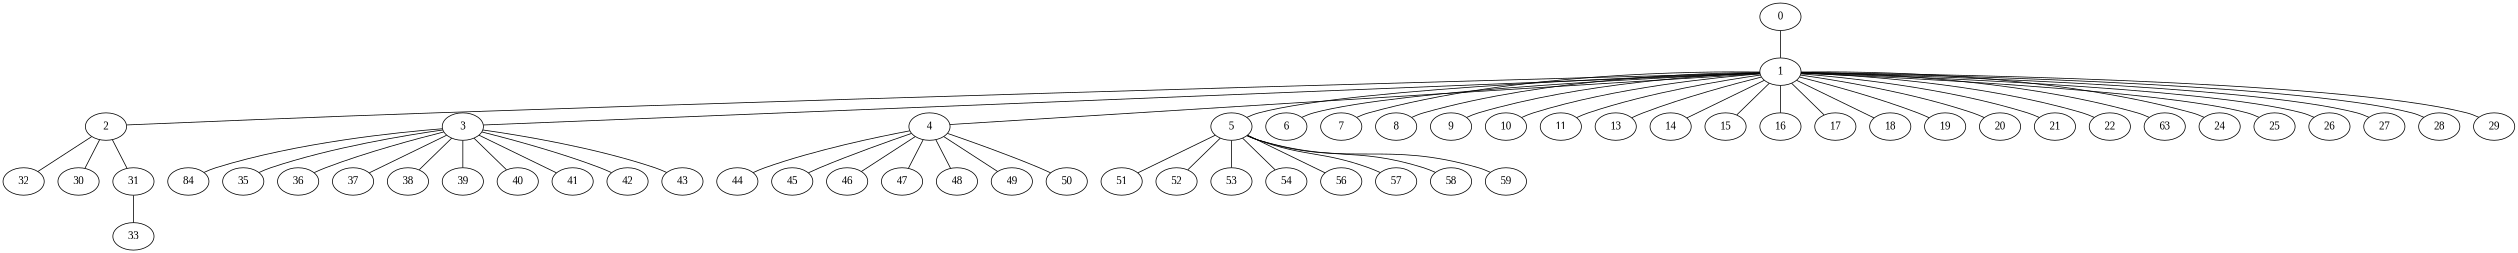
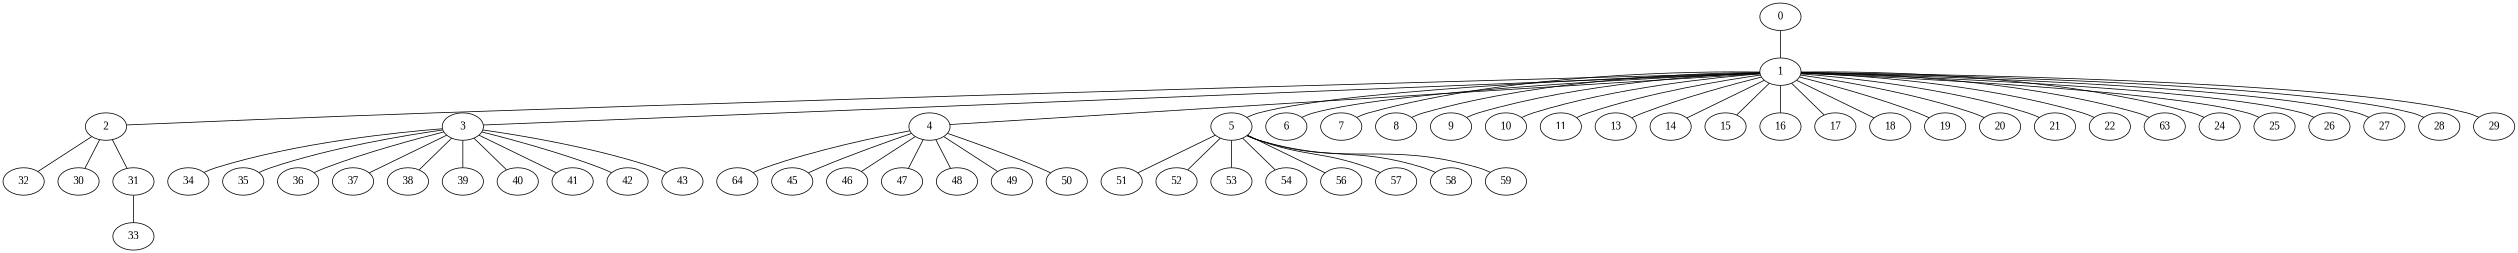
(188, 181) -> (188, 181)
(737, 181) -> (737, 181)
